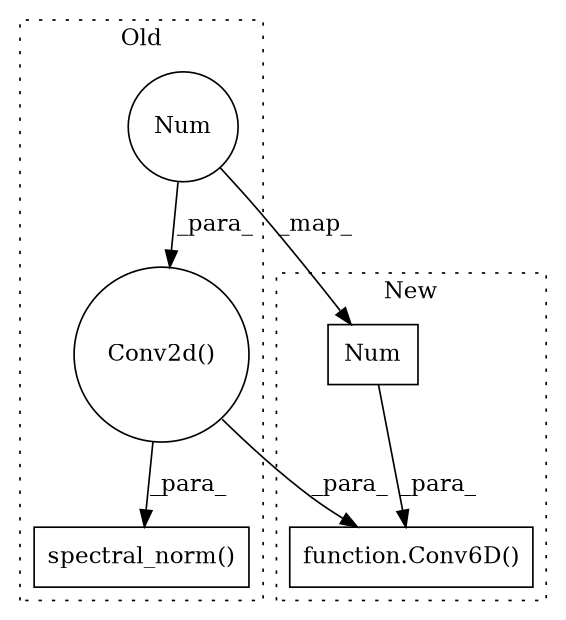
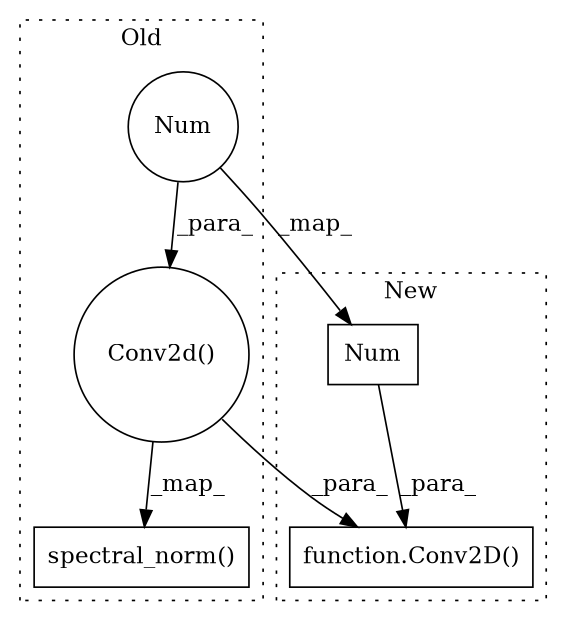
(188, 485) -> (188, 485)
(411, 557) -> (411, 557)
